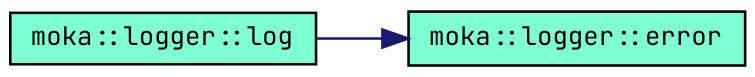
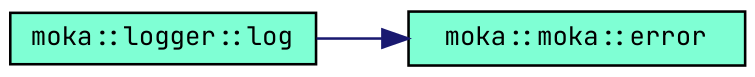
(577, 39) -> (577, 39)
